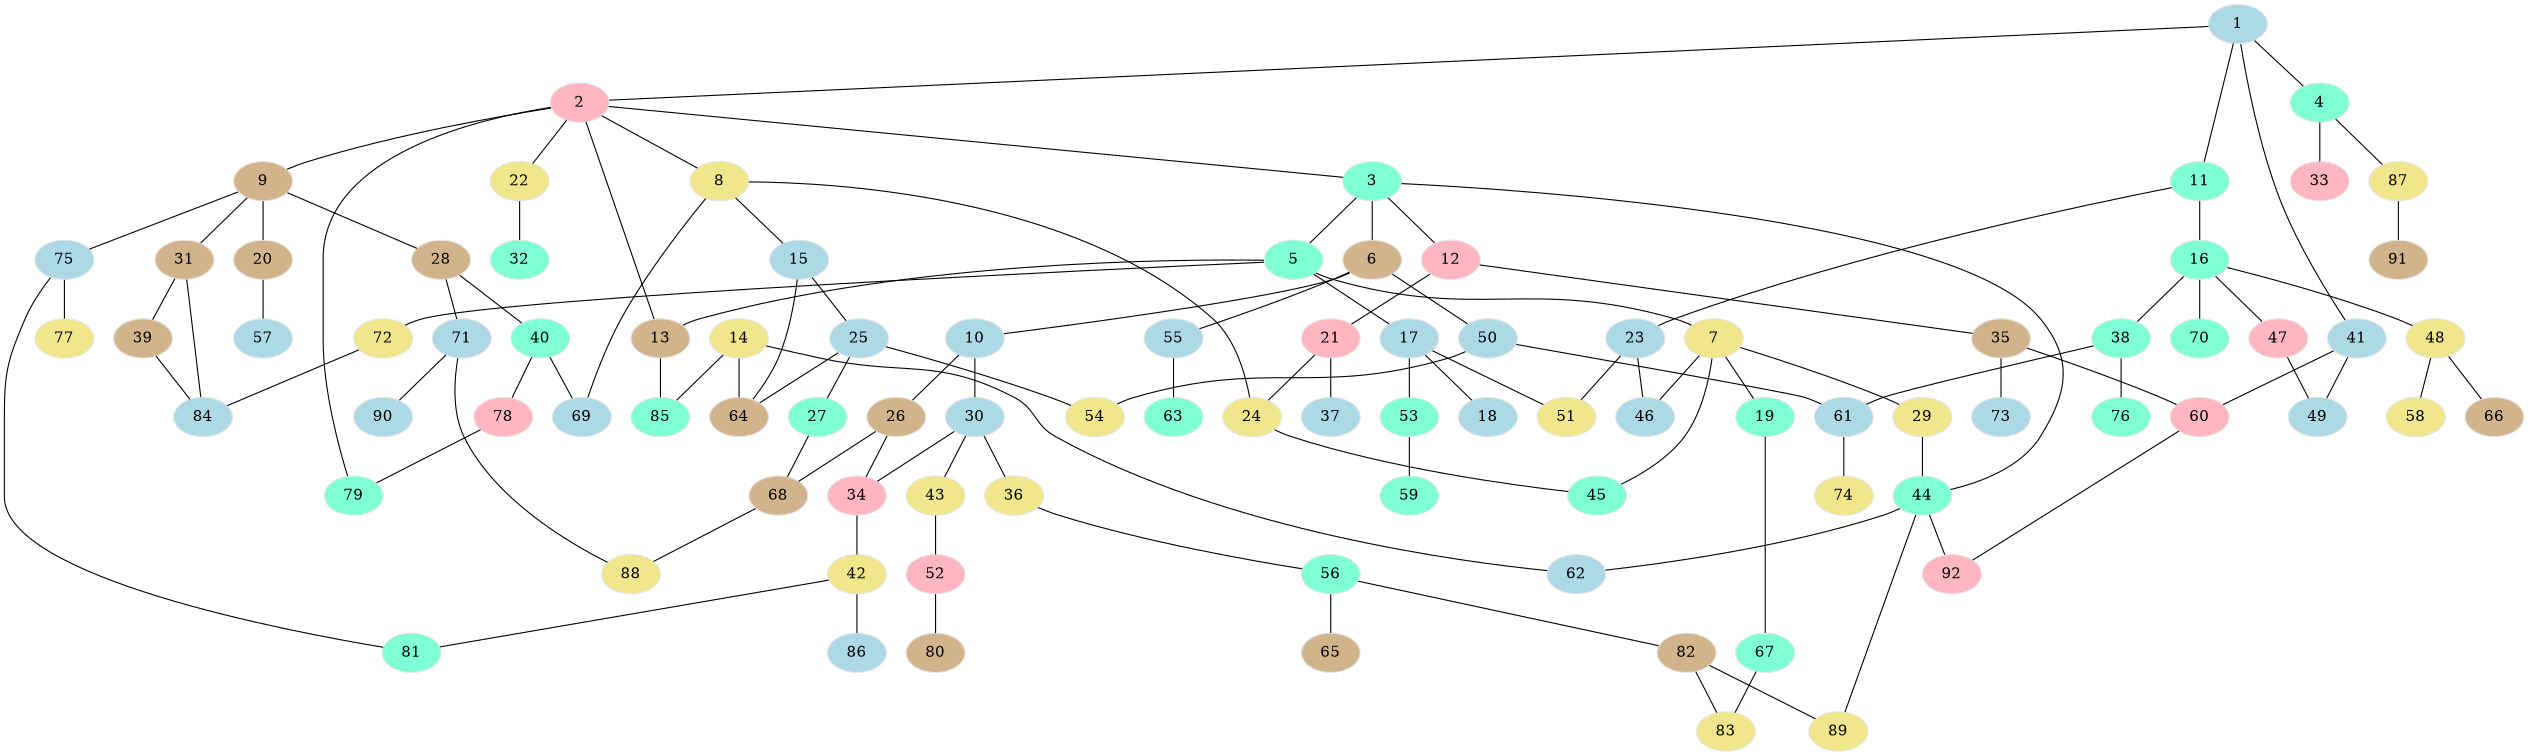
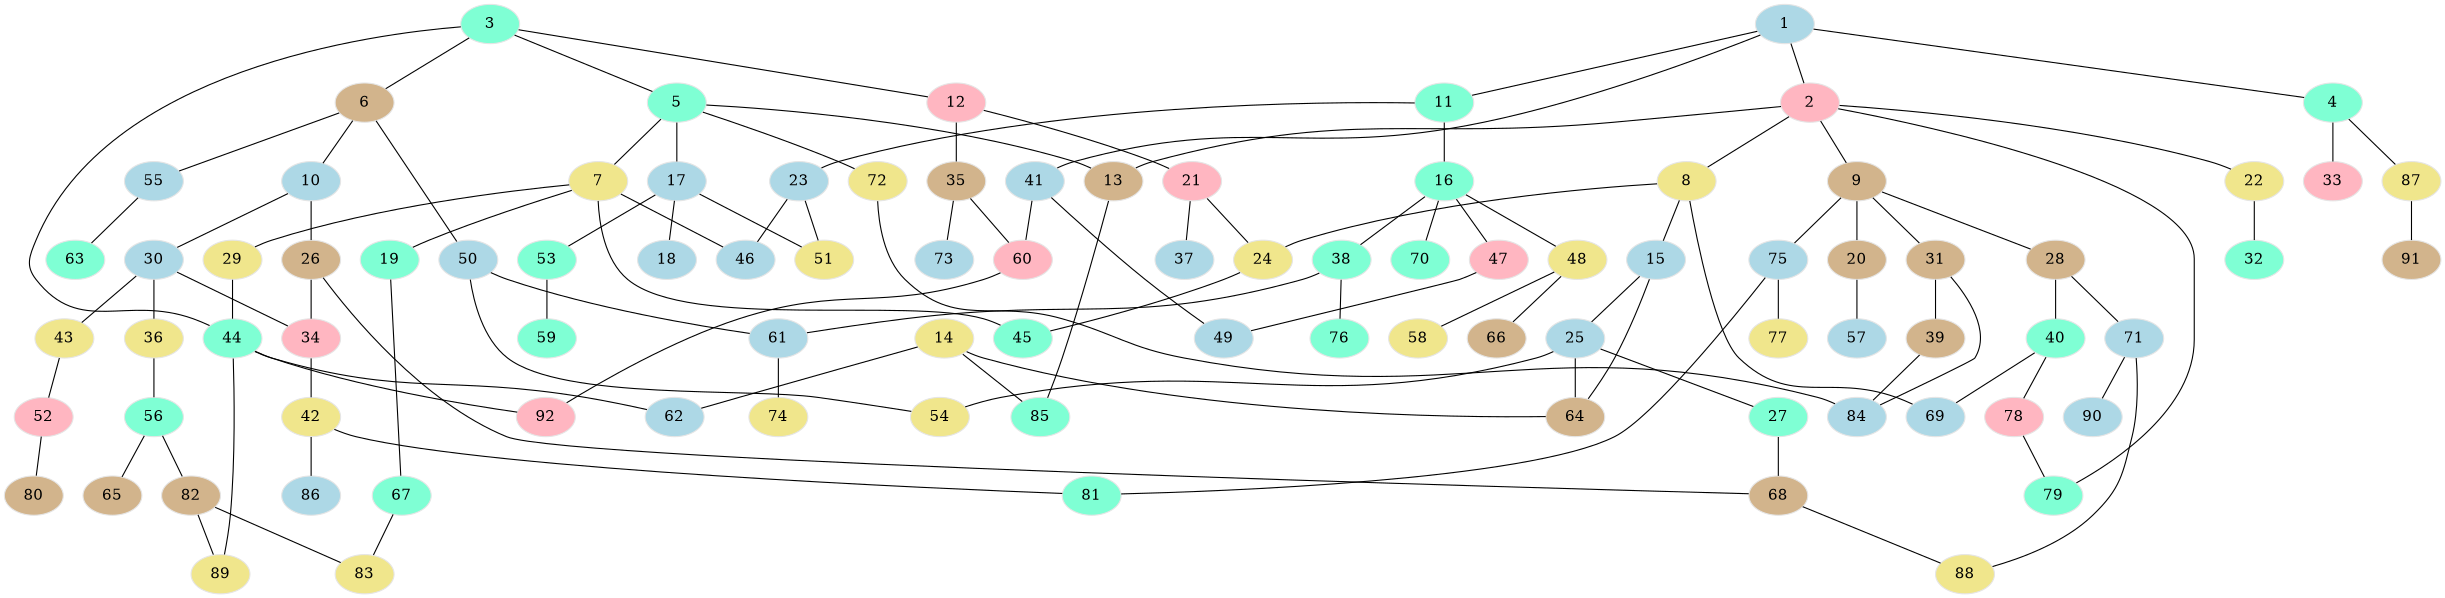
(976, 142) -> none
